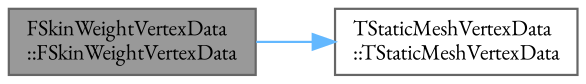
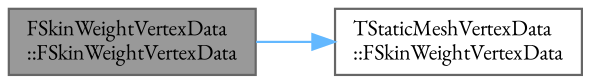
(456, 42) -> (458, 42)
